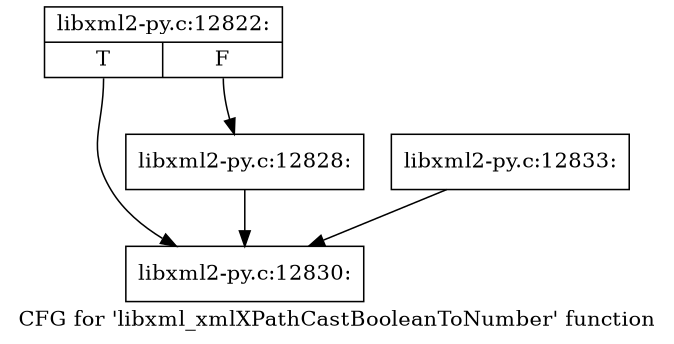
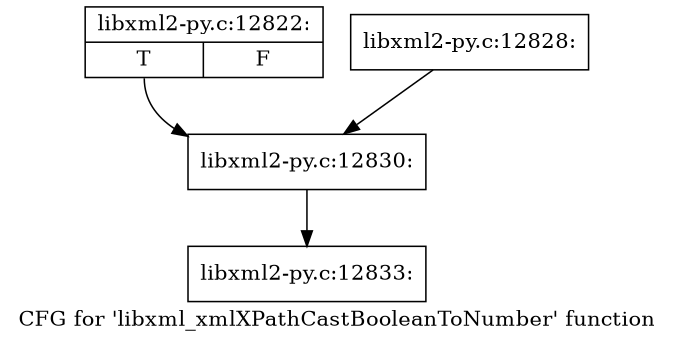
(225, 99) -> none
(385, 215) -> (307, 210)
